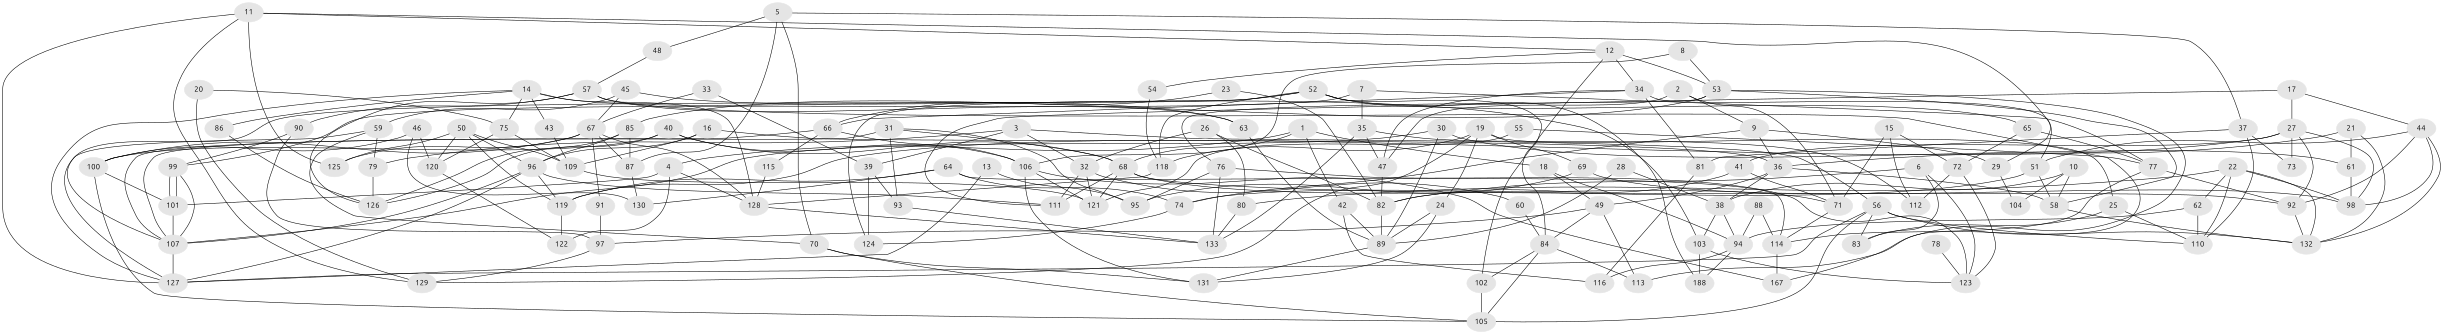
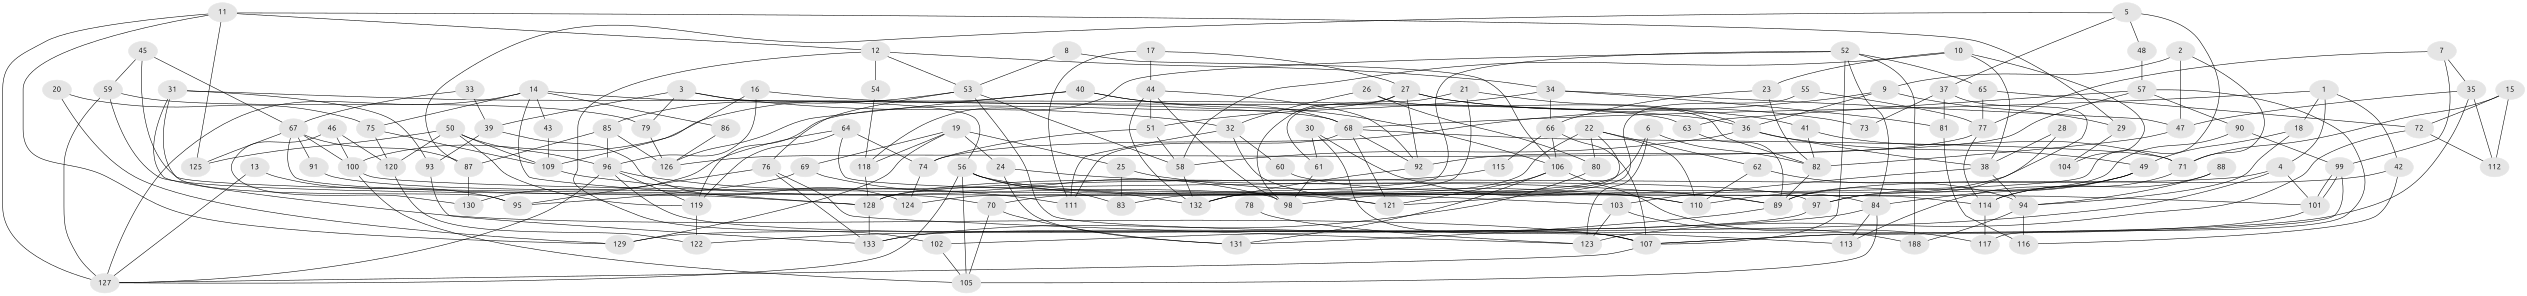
none -> (1839, 67)
(1777, 283) -> (1985, 245)
